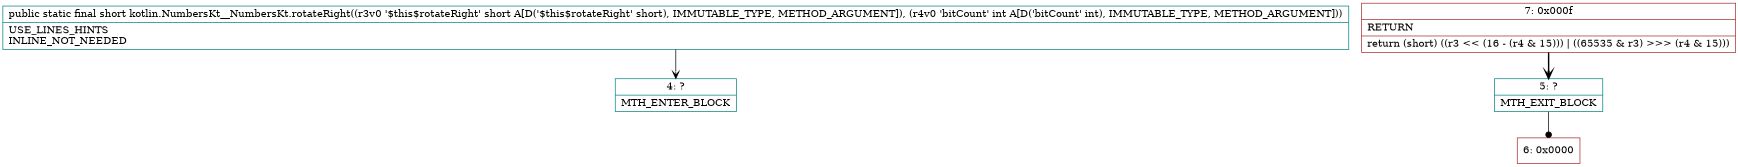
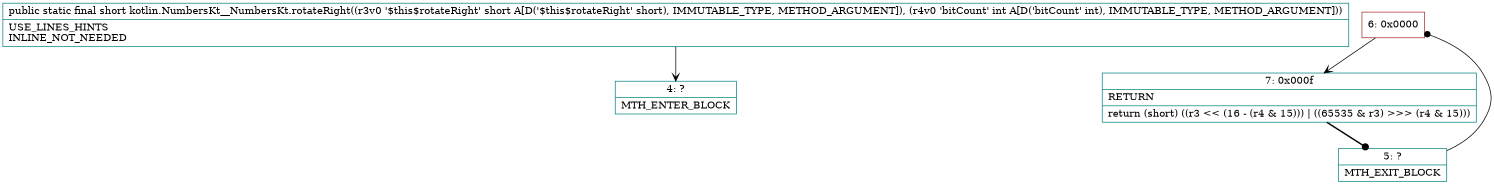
(1549, 28) -> (1289, 98)
none -> (1353, 53)
(1549, 62) -> (1345, 134)
